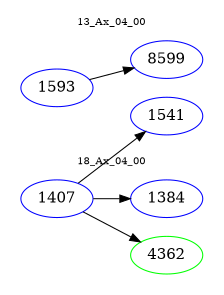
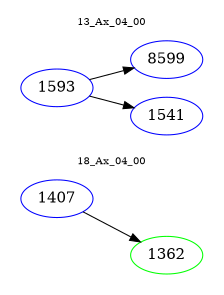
(108, 161) -> (107, 101)
(167, 199) -> none
(167, 255) -> (167, 255)
